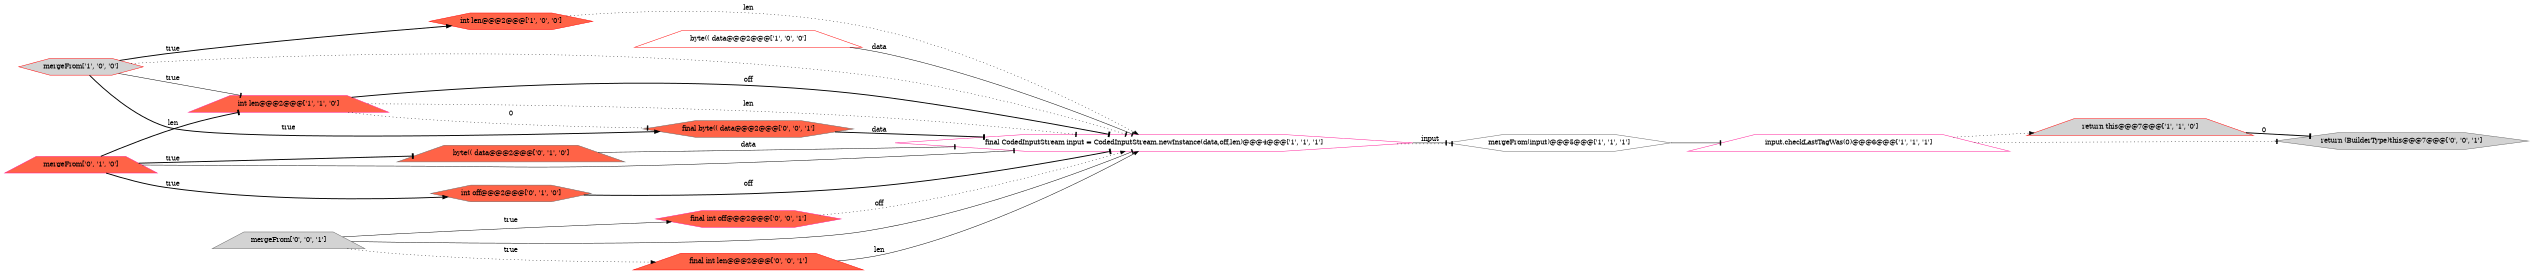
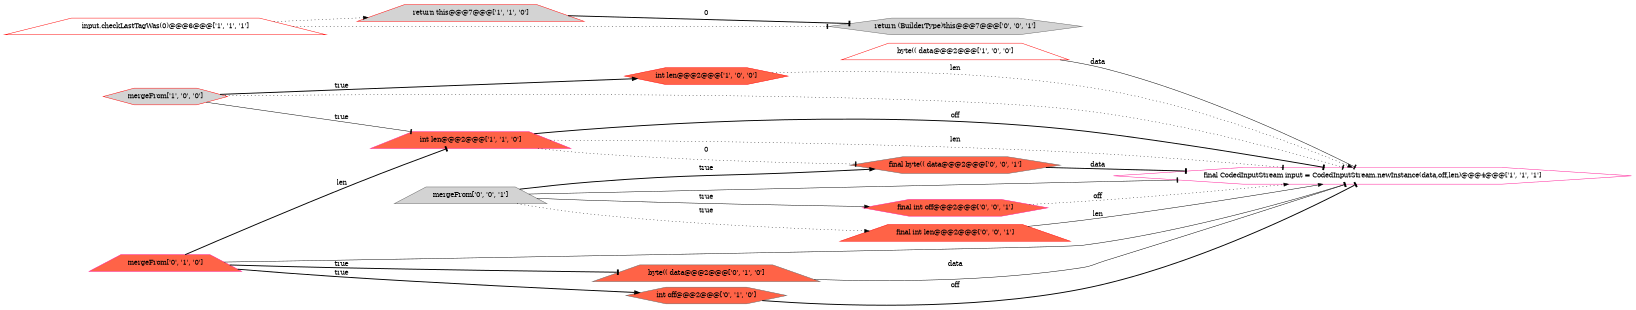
(364, 136) -> (694, 176)
(1559, 143) -> none
(1849, 143) -> (165, 26)
